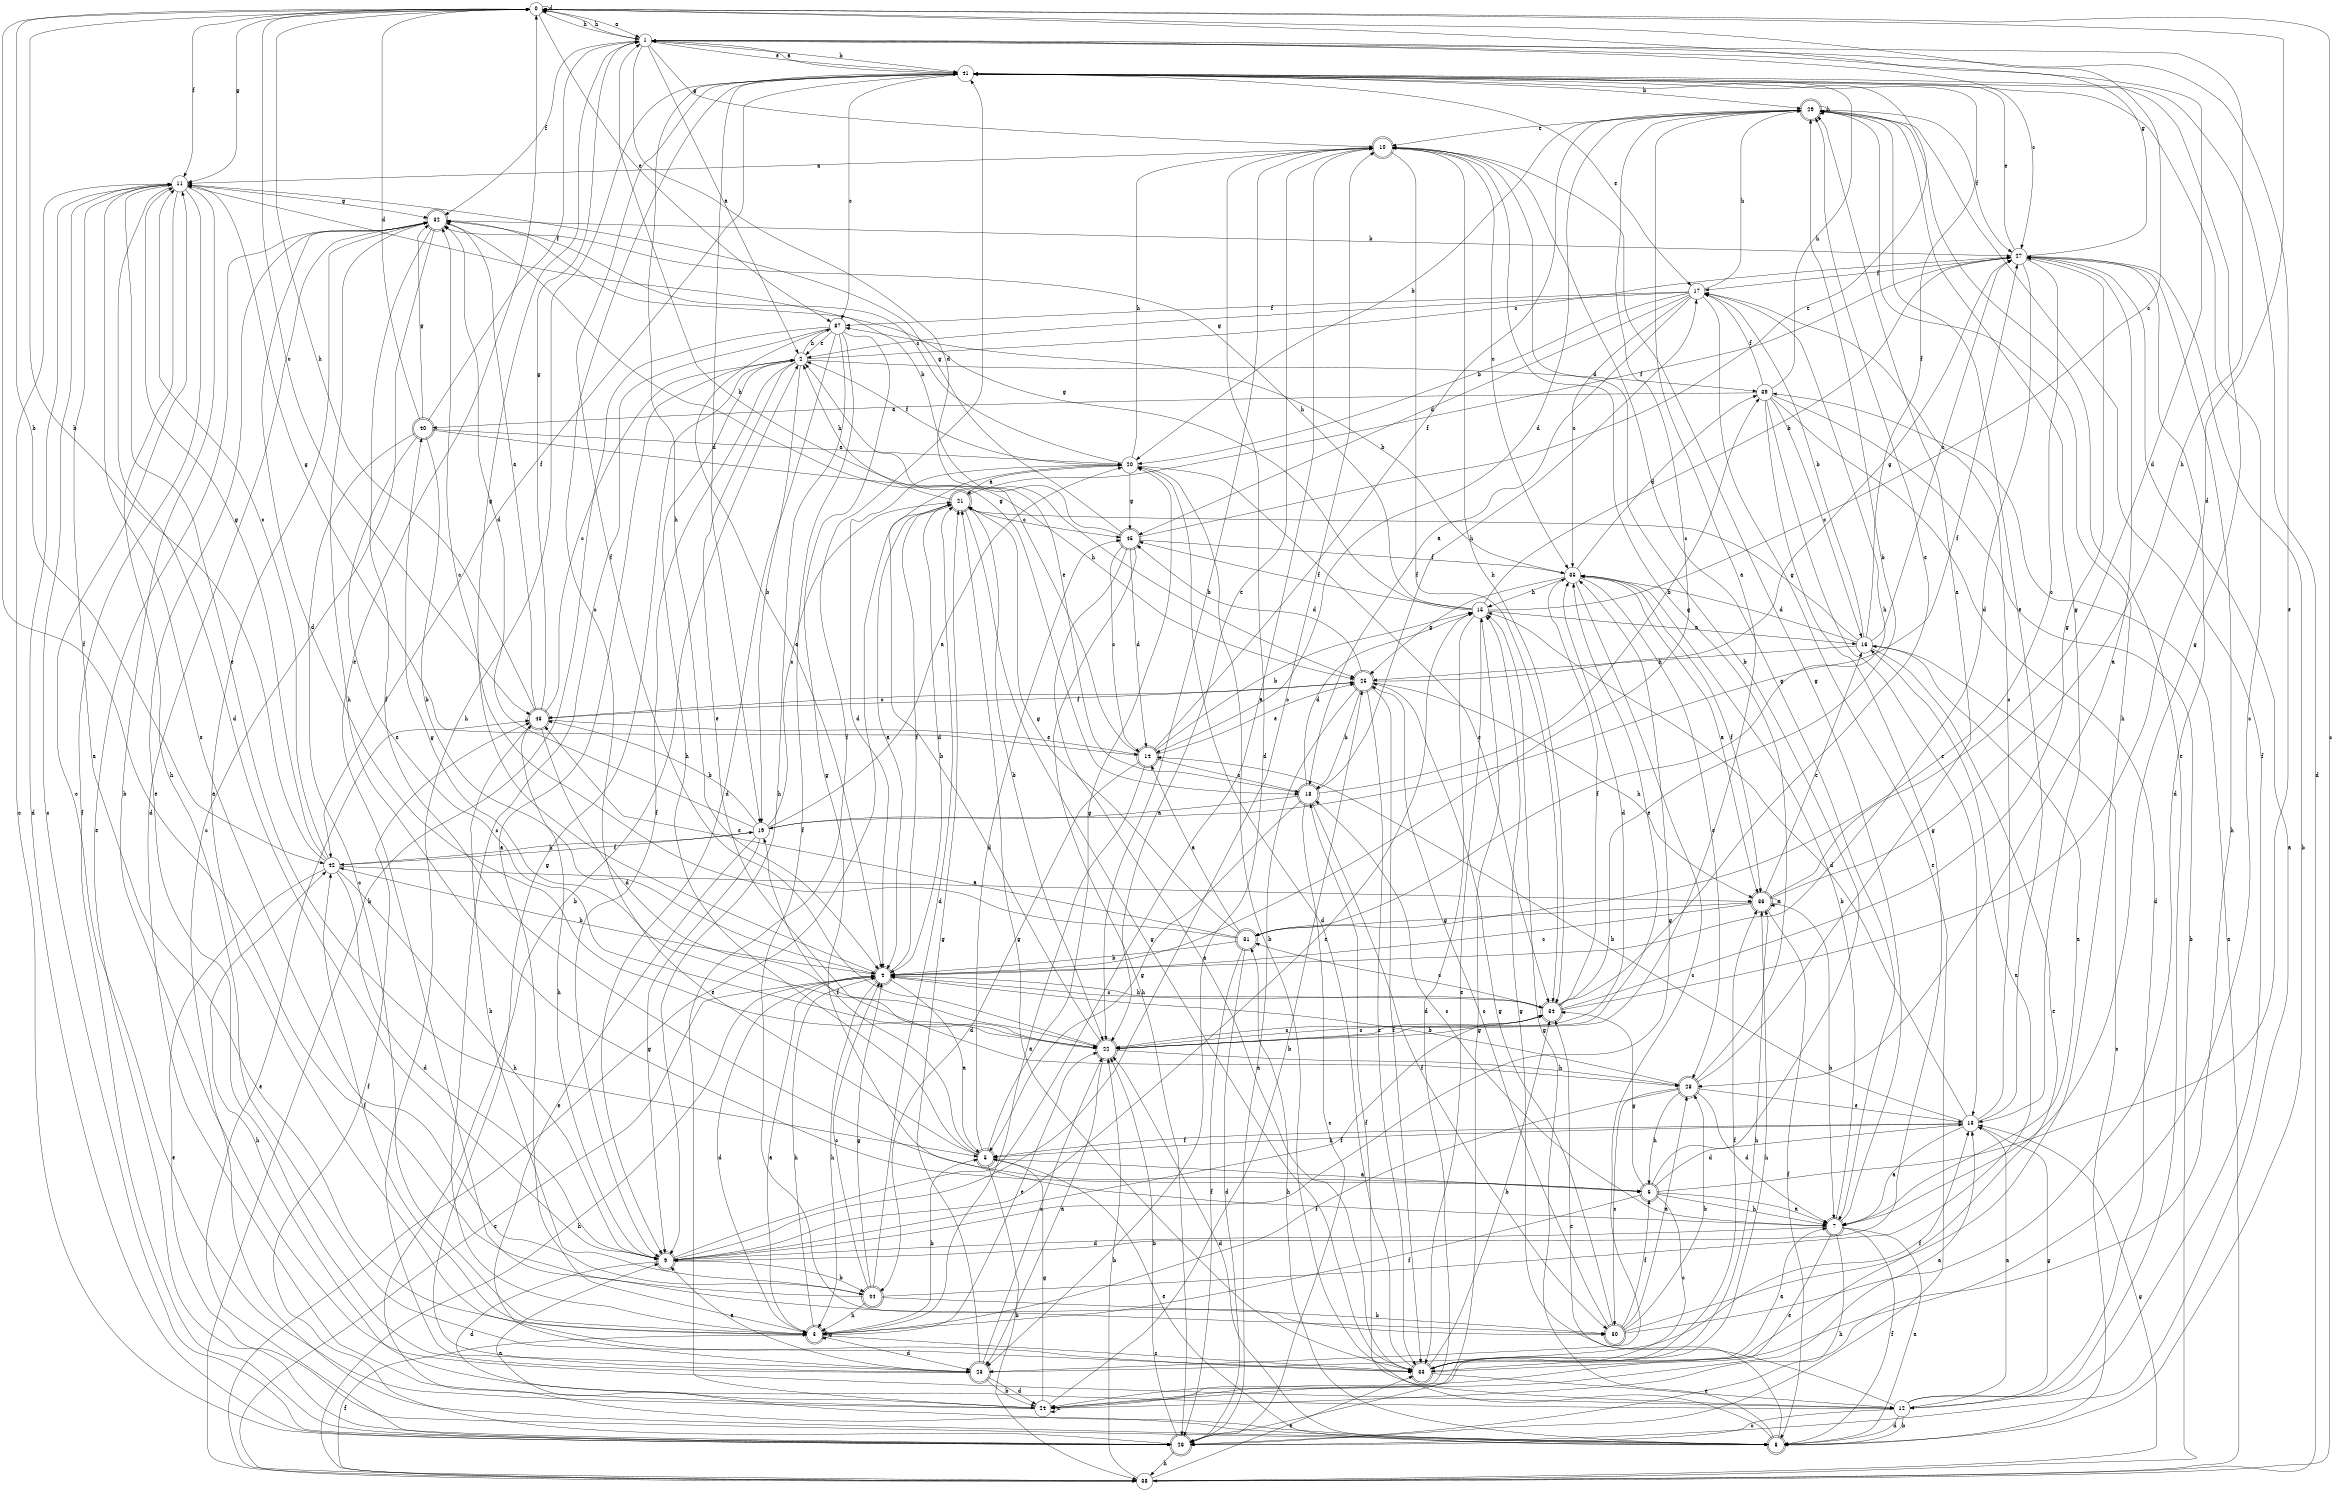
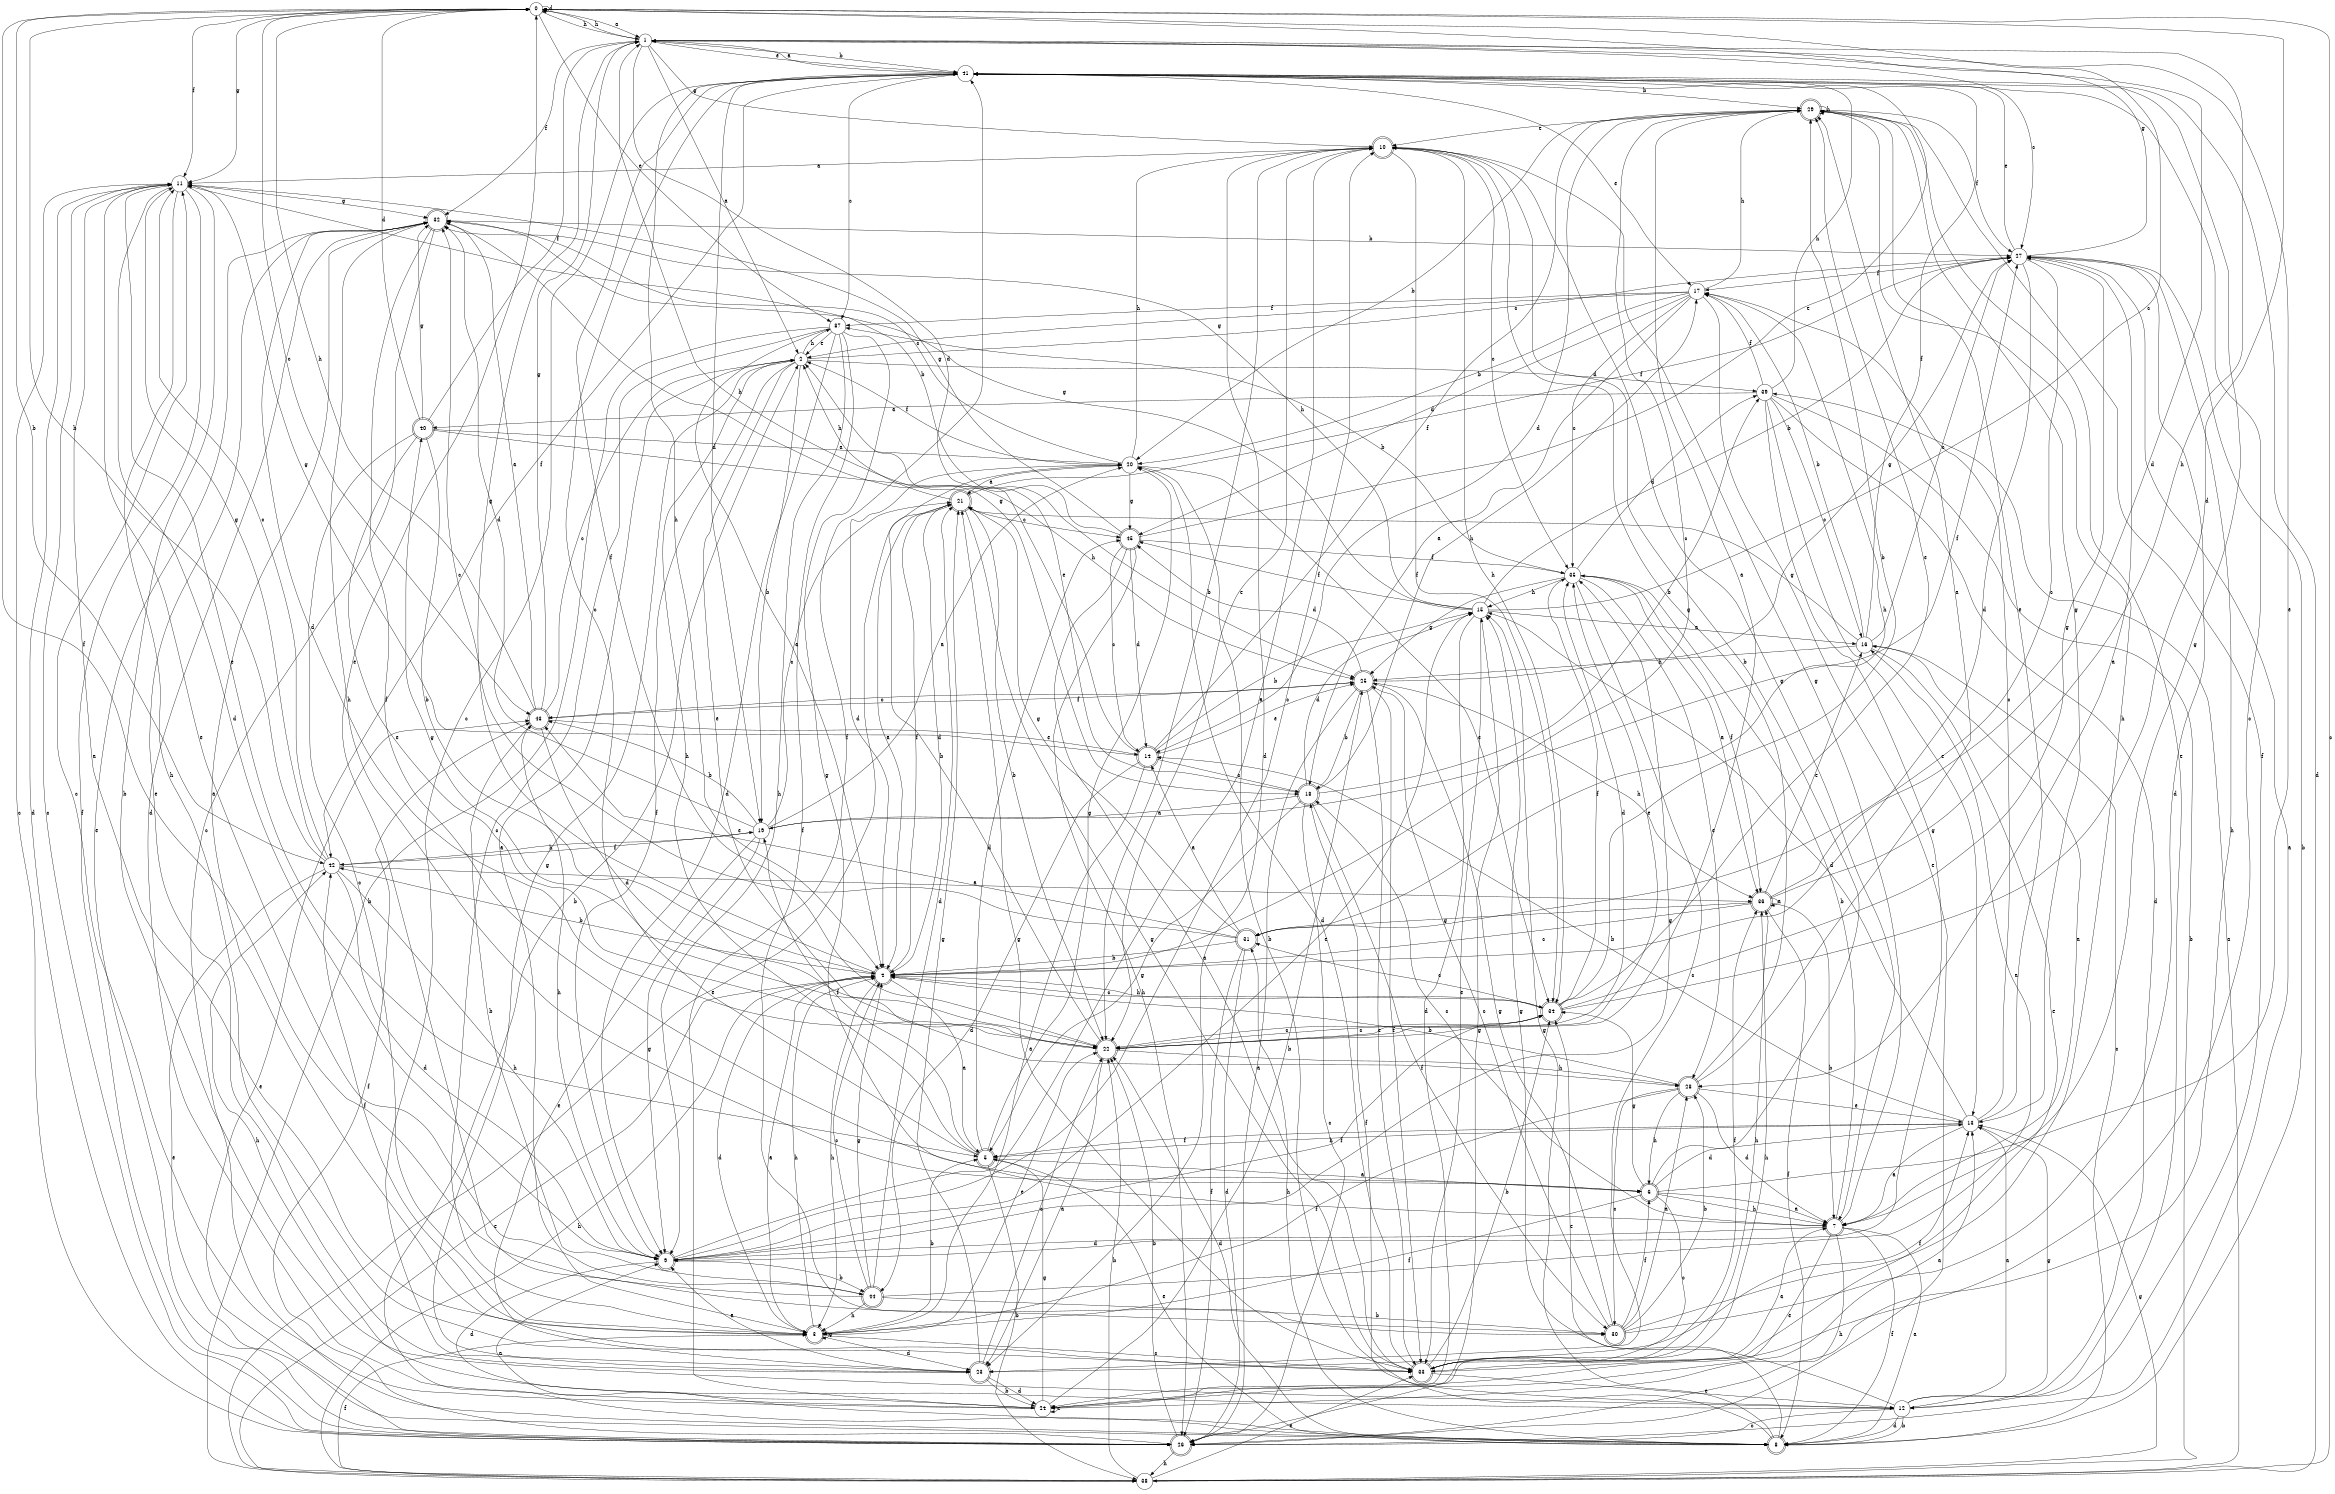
(1722, 602) -> none
(467, 719) -> (467, 719)
